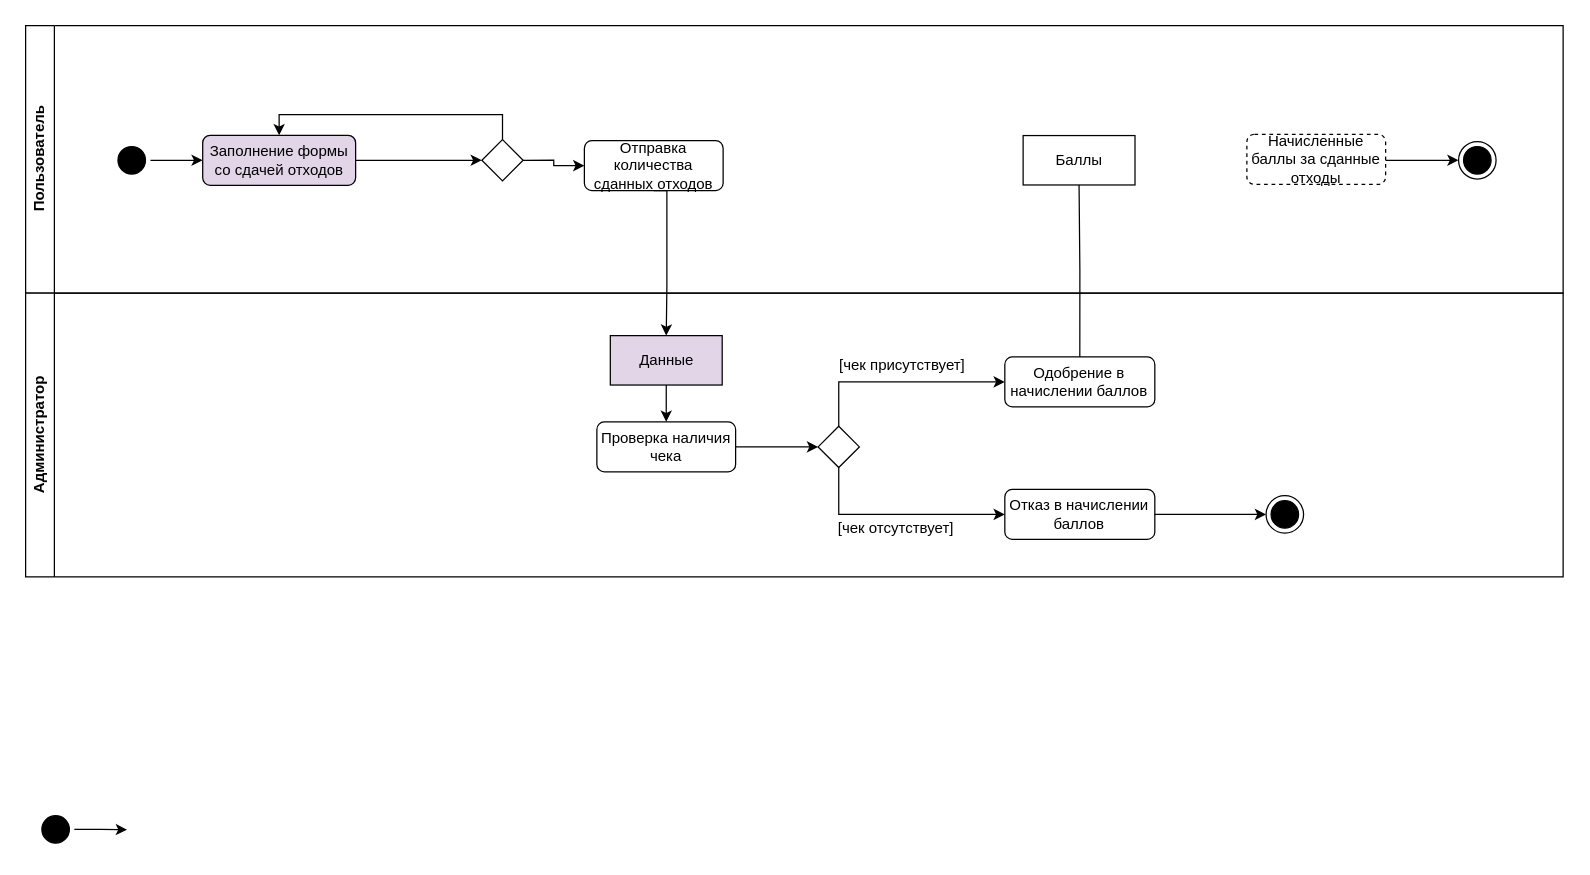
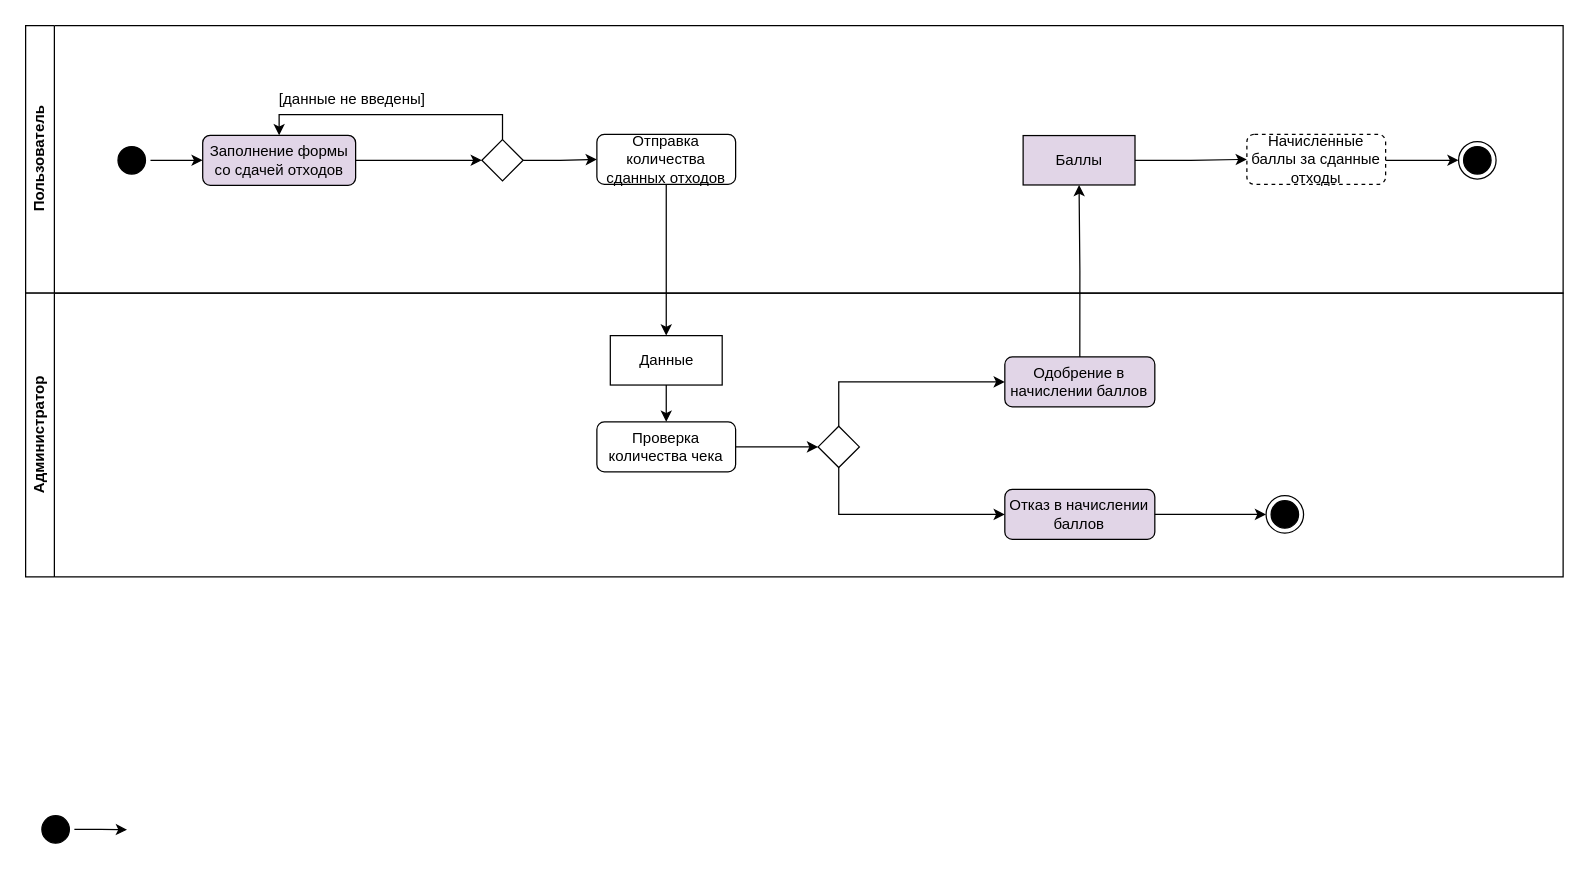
none -> (351, 99)
(1079, 160) -> (1079, 160)
none -> (1186, 160)
(654, 166) -> (666, 159)
(1079, 191) -> (1079, 195)
(666, 360) -> (666, 360)
(901, 366) -> none
(1080, 382) -> (1080, 382)
(666, 447) -> (666, 447)
(1080, 514) -> (1080, 514)
(895, 528) -> none
